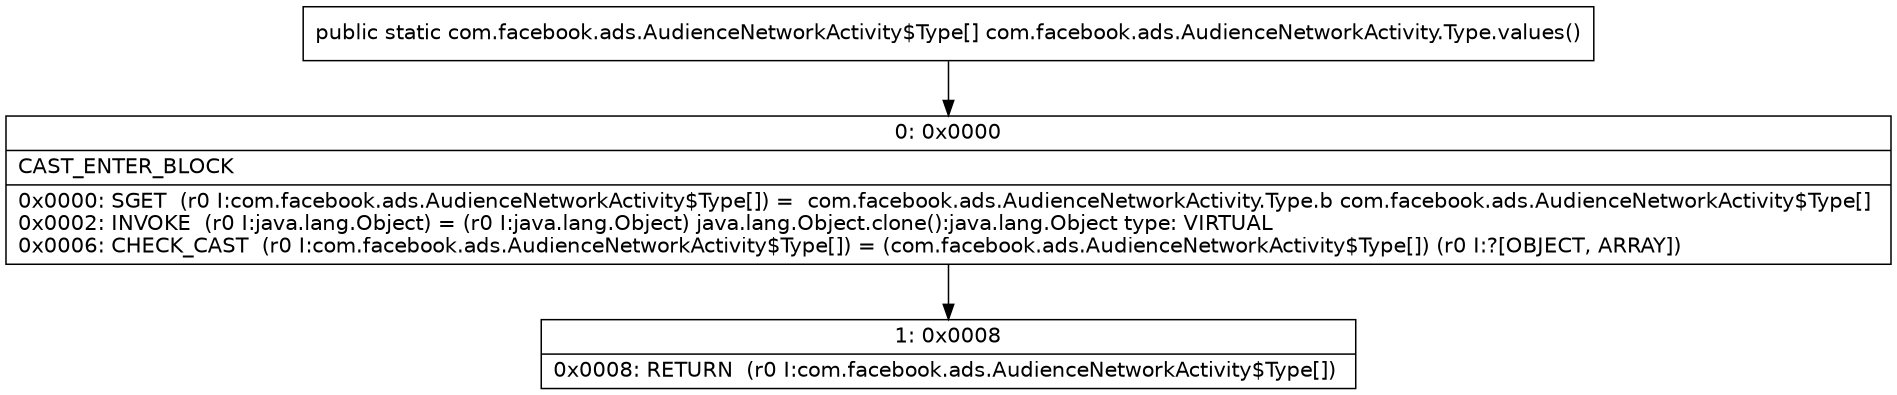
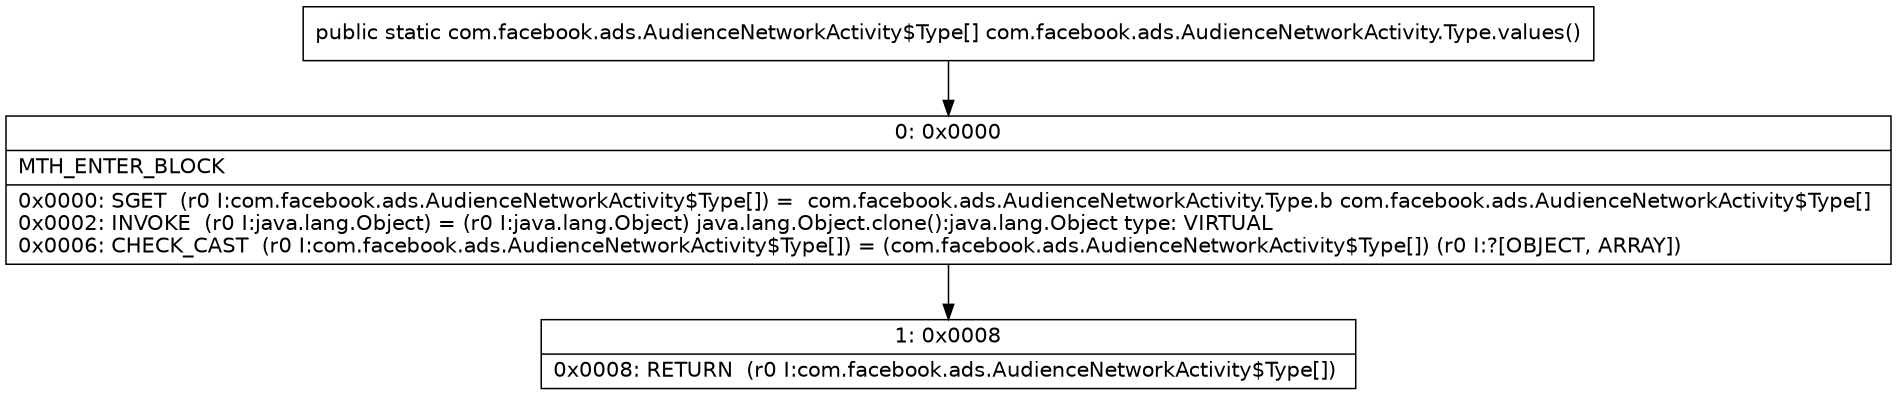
(127, 167) -> (122, 167)
